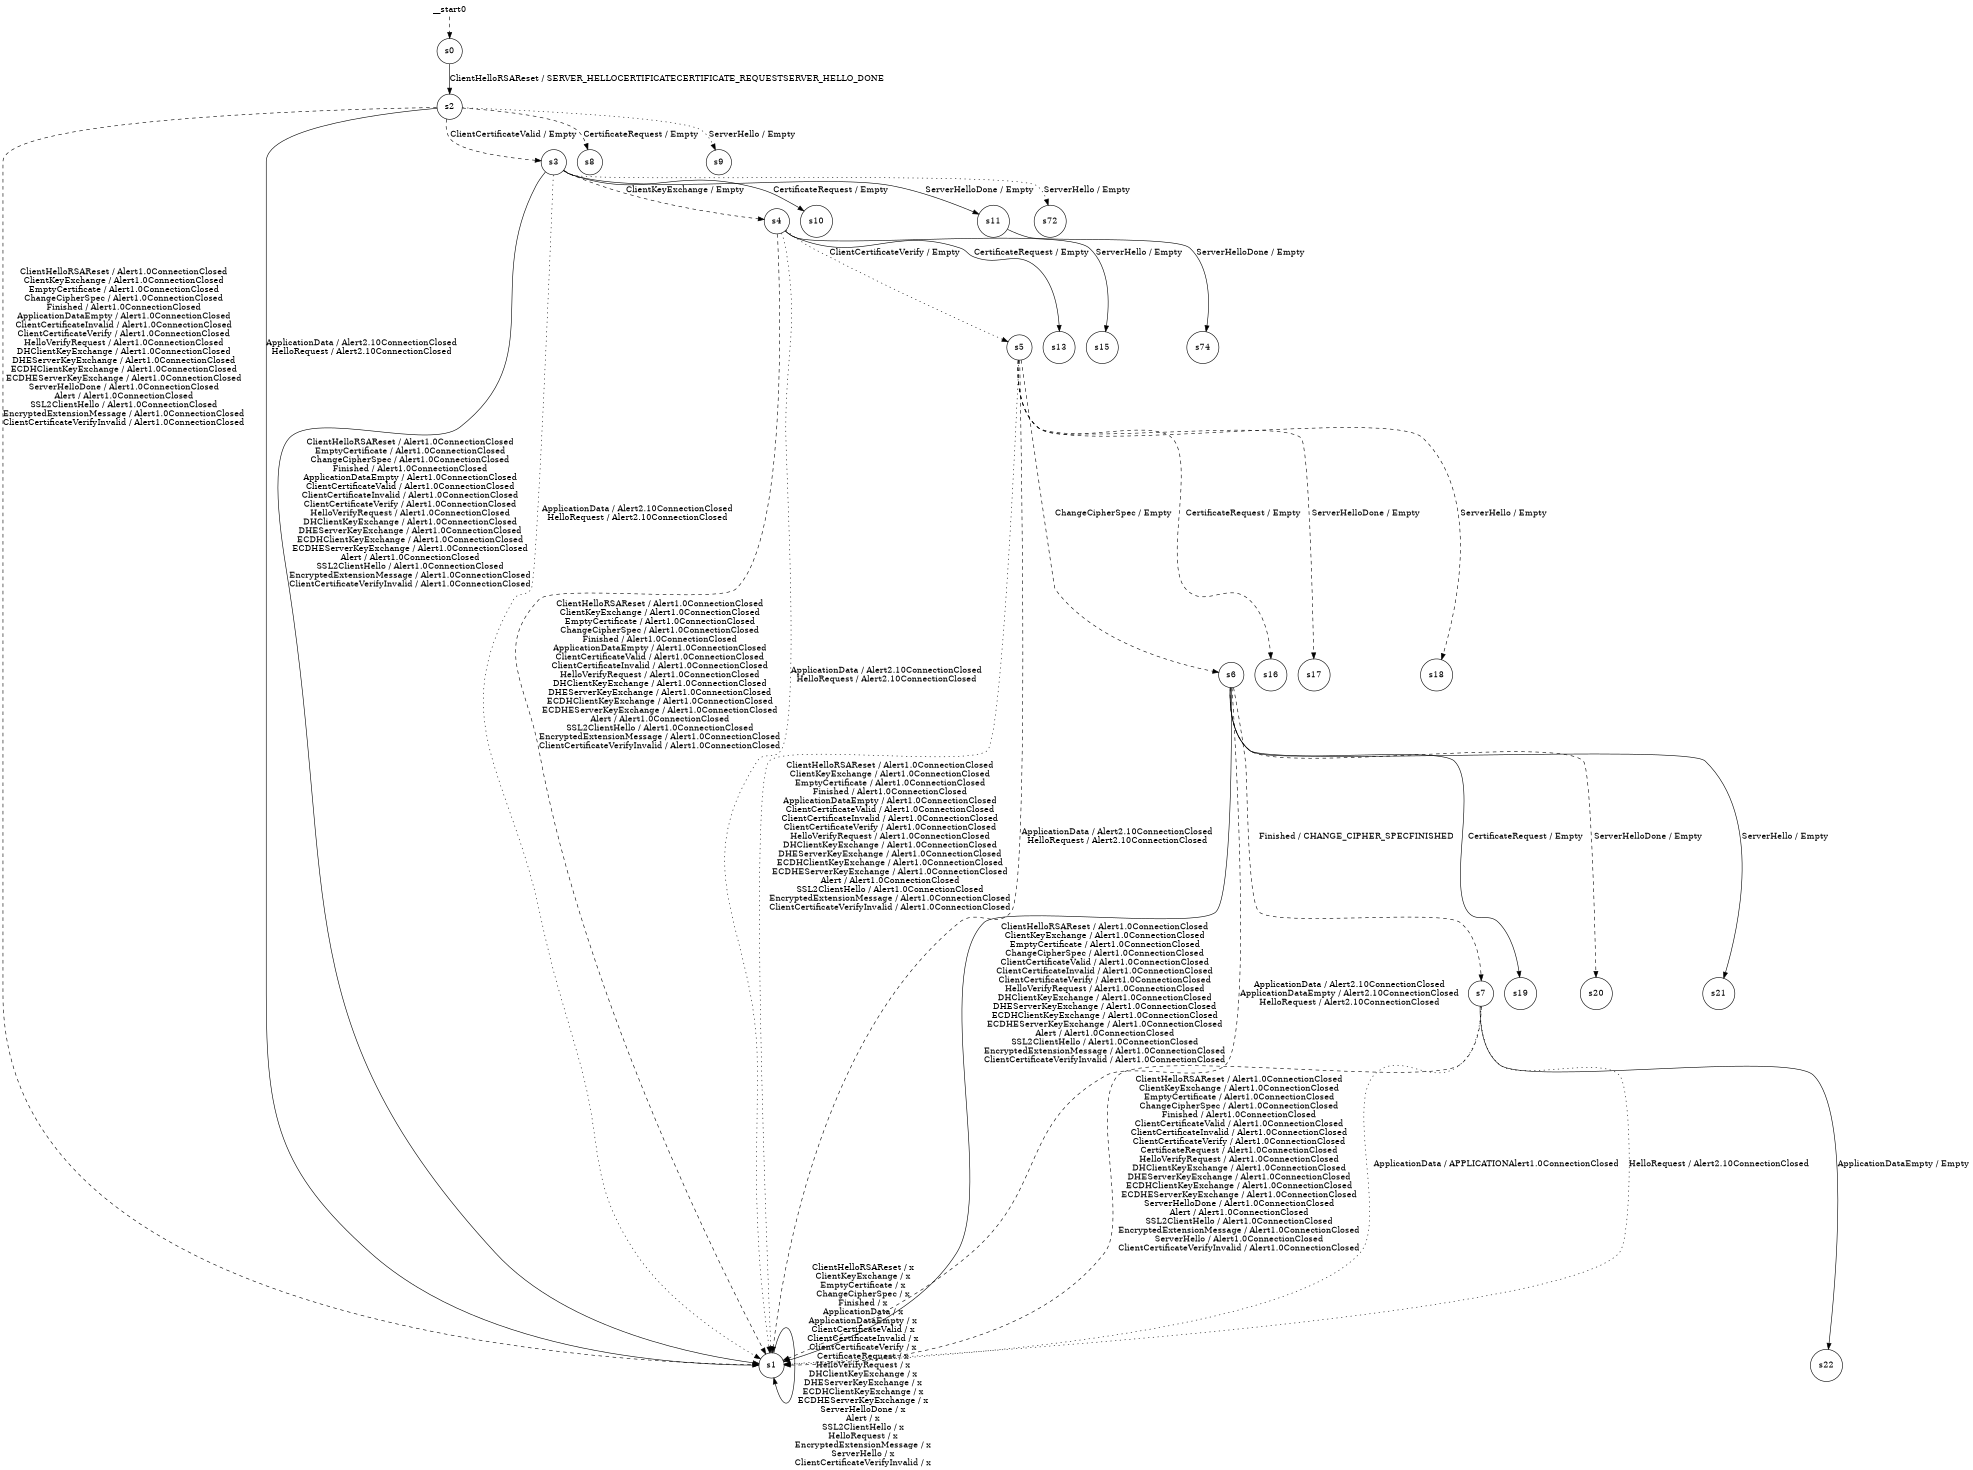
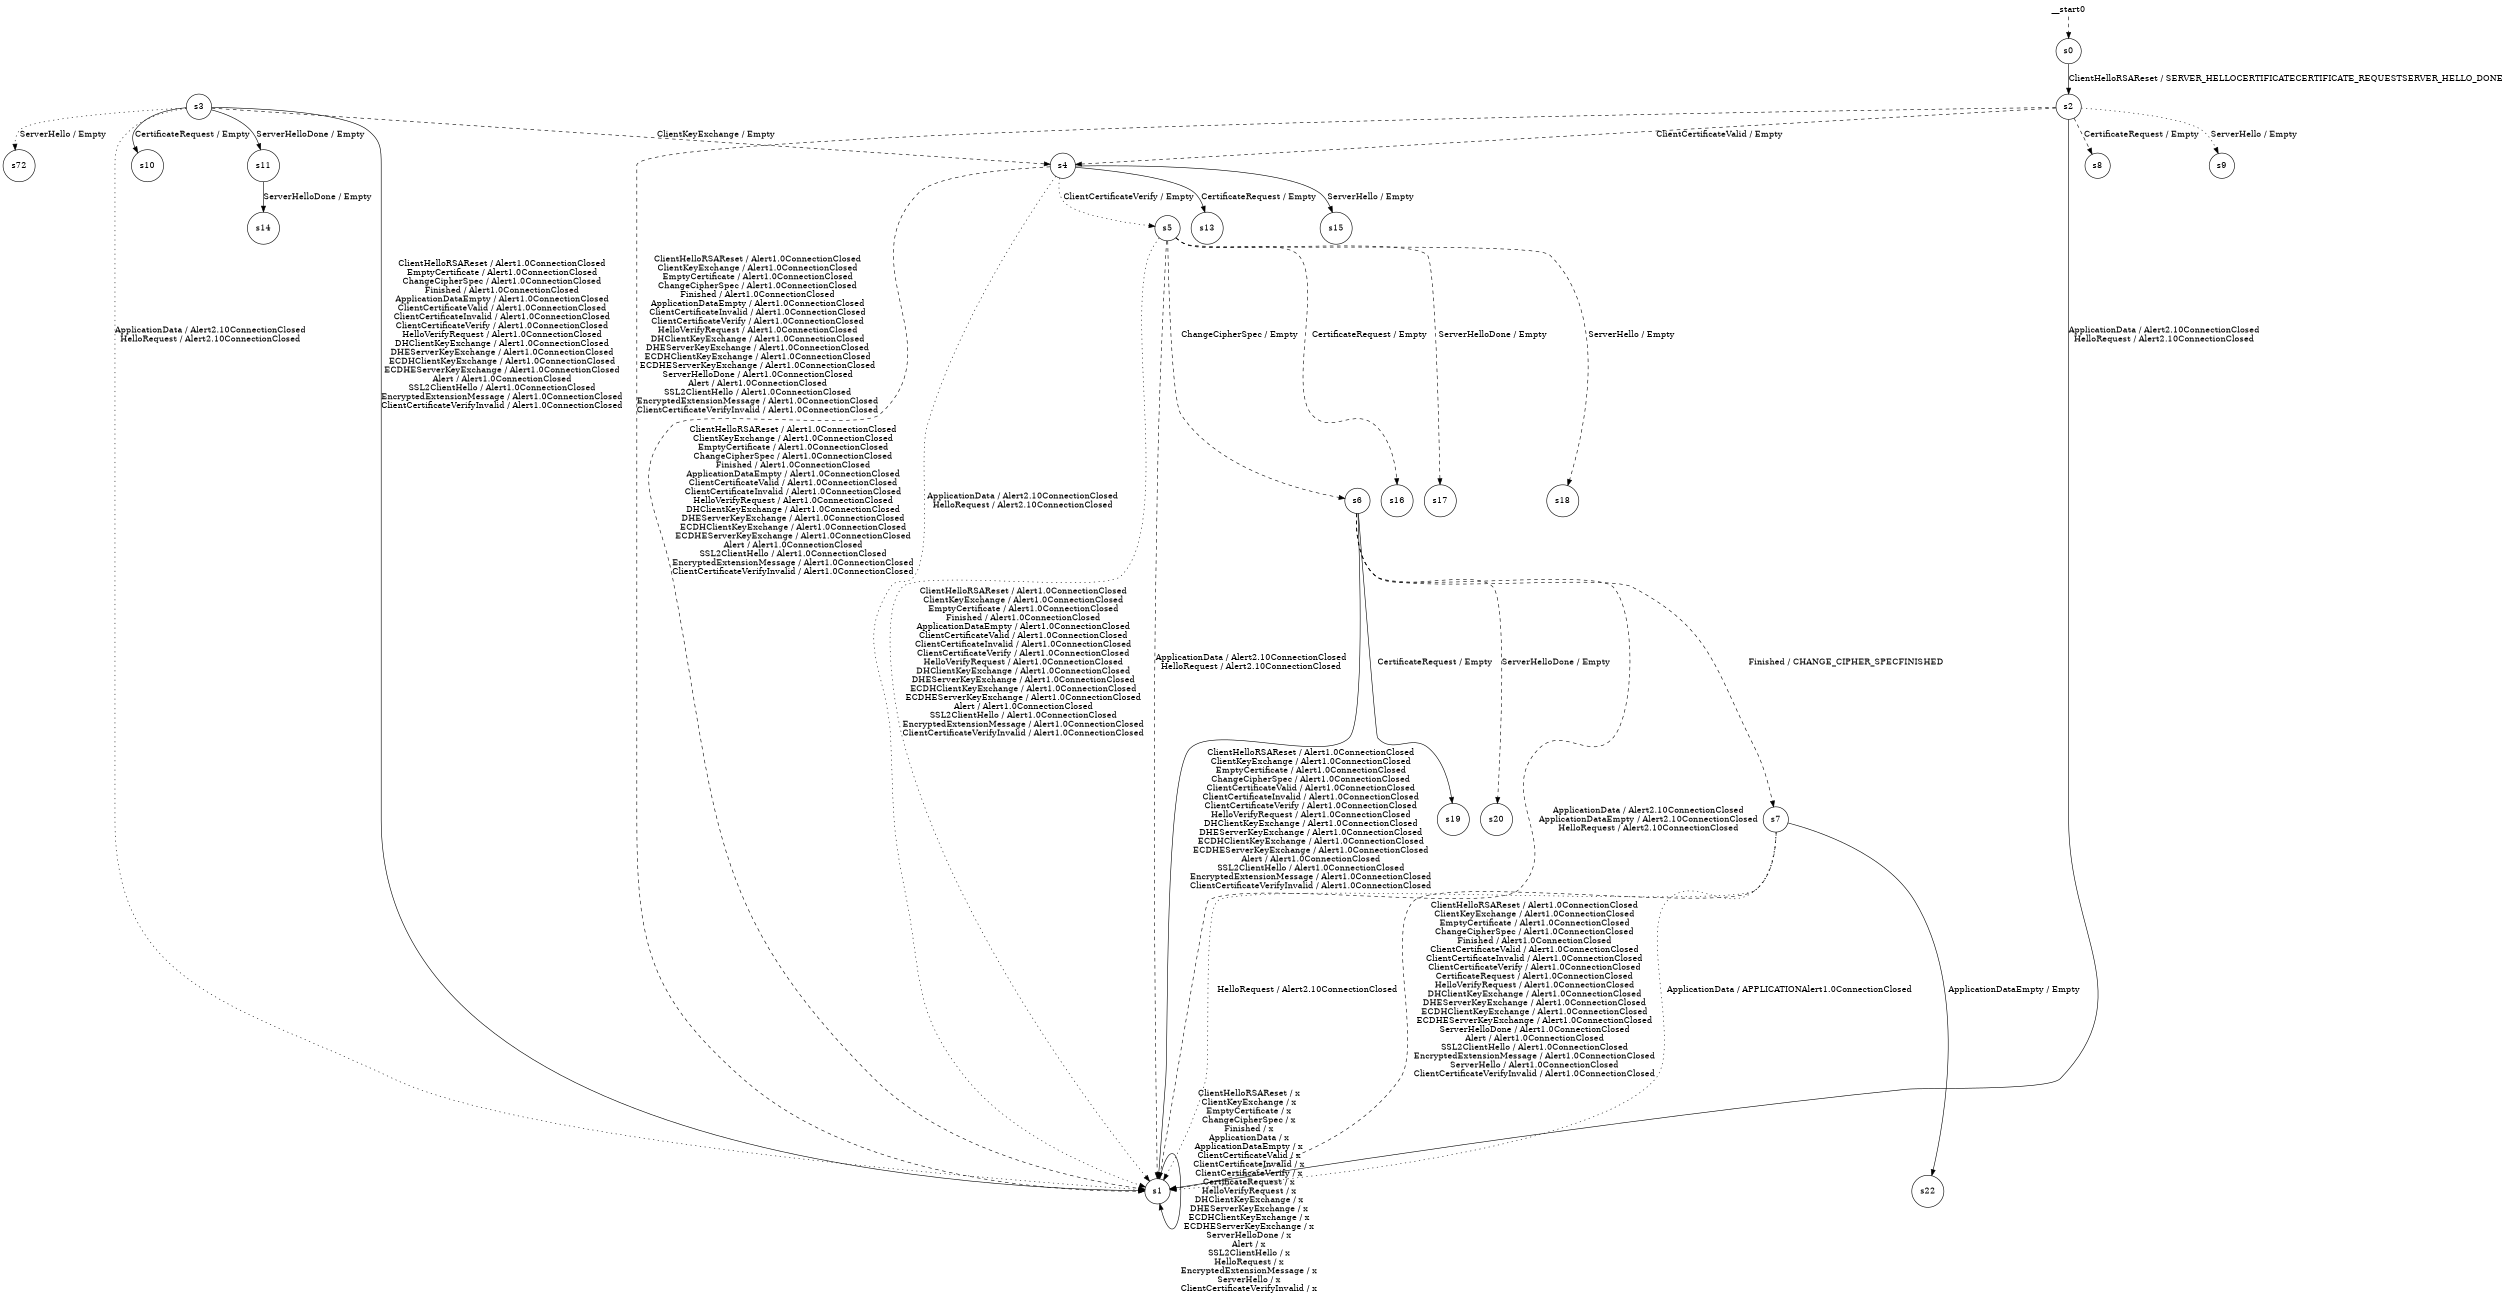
(481, 152) -> (1569, 136)
(1203, 347) -> (263, 228)
(1719, 994) -> none
